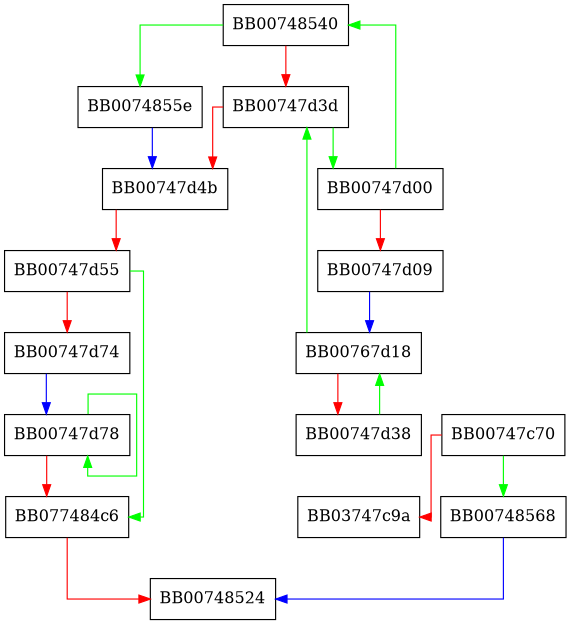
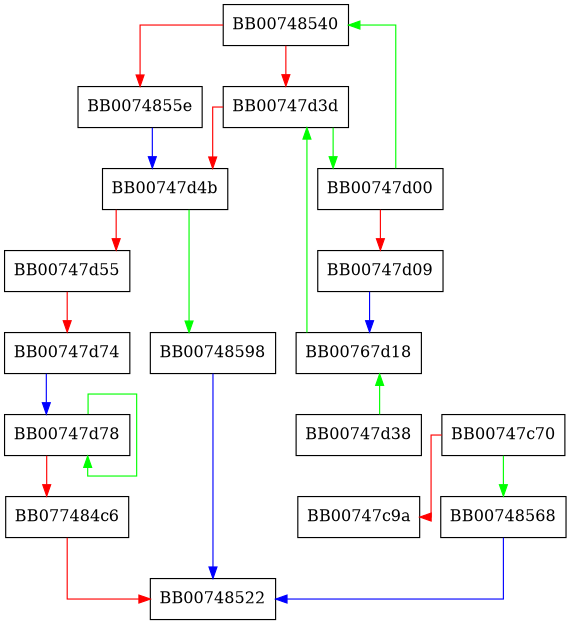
(157, 25) -> (157, 25)
none -> (213, 353)
(338, 388) -> none
(144, 389) -> none
(359, 517) -> (359, 517)
(213, 599) -> (213, 599)
